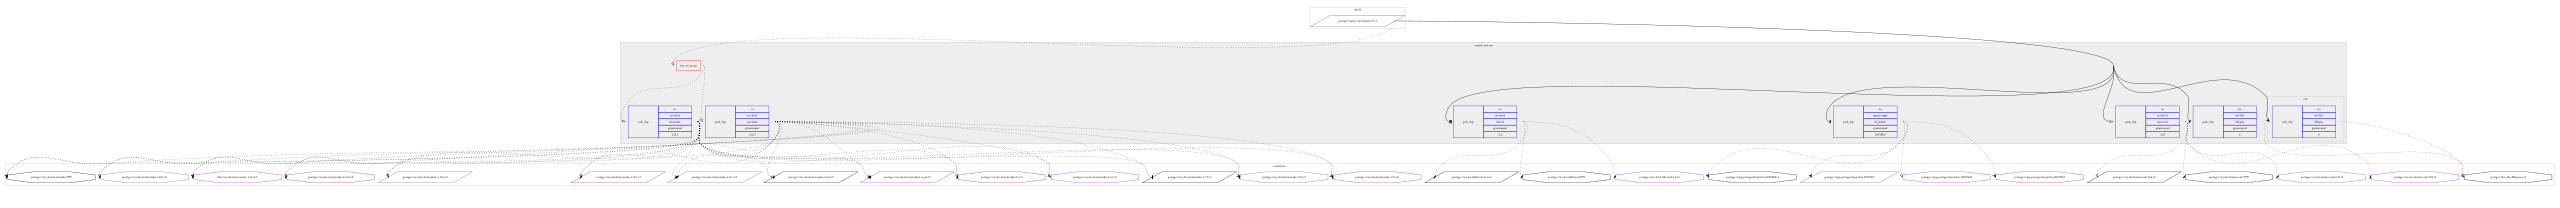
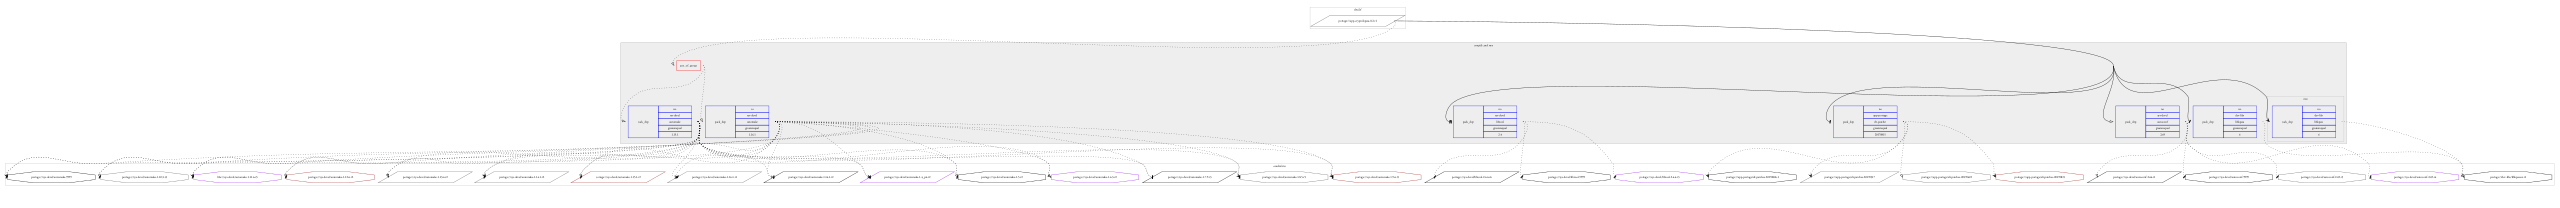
none -> (522, 177)
(1002, 177) -> (1002, 177)
(1947, 177) -> (1947, 177)
